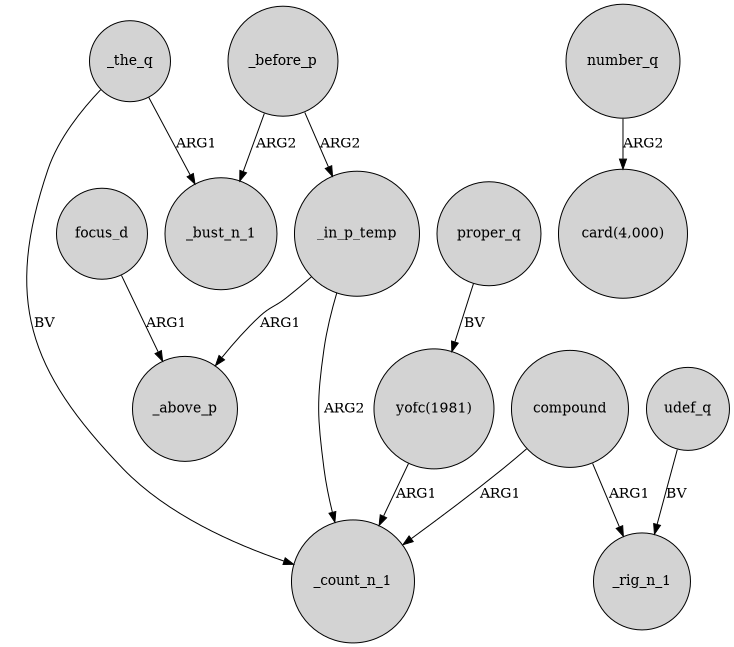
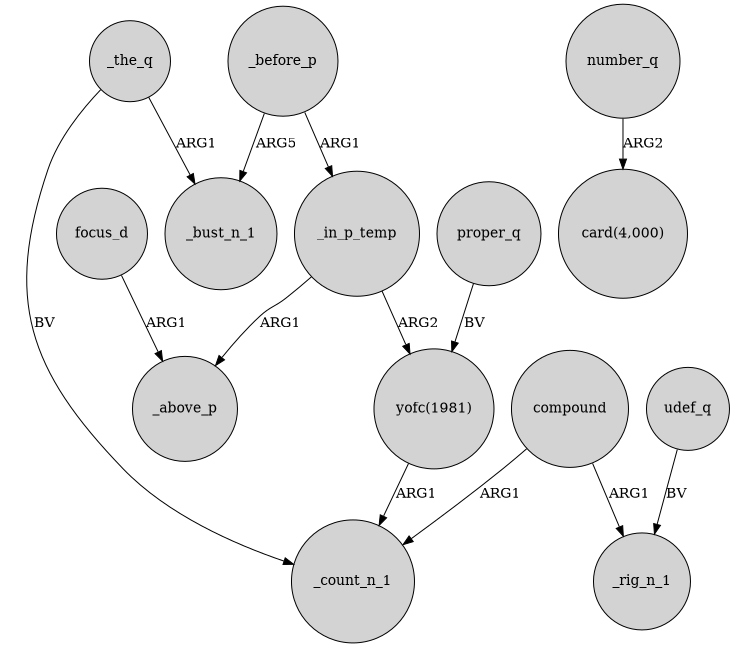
(276, 144) -> (276, 144)
(340, 144) -> (340, 144)
(319, 402) -> (394, 318)
